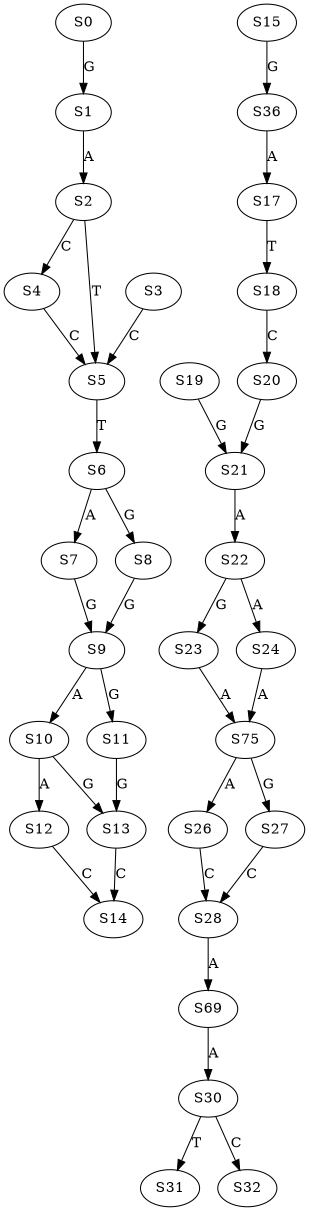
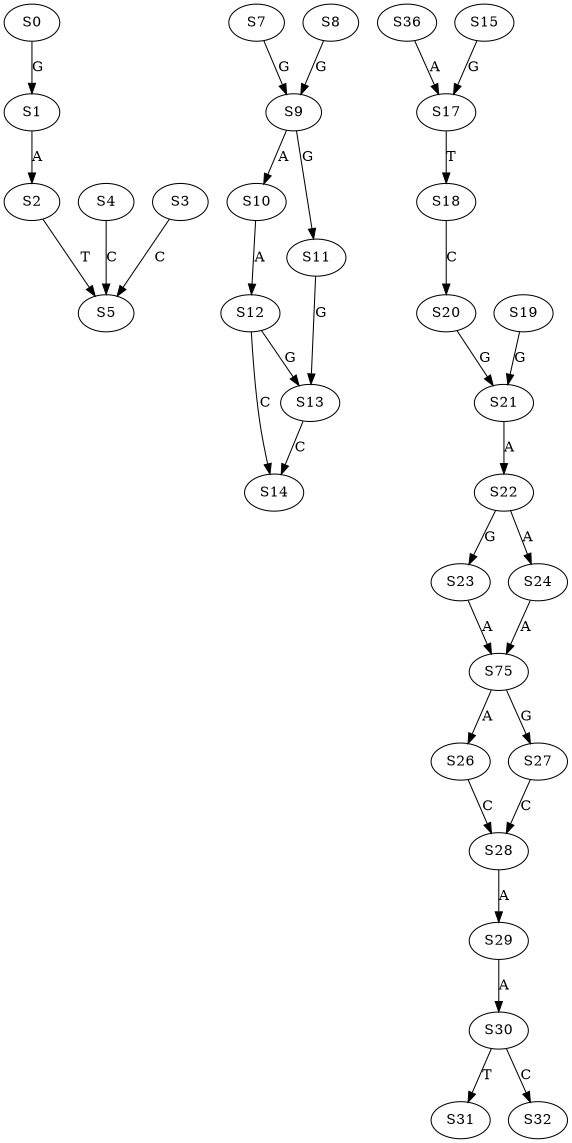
(267, 62) -> (467, 63)
(60, 242) -> none
(97, 471) -> none
(74, 781) -> (277, 354)
(208, 1009) -> (499, 941)
